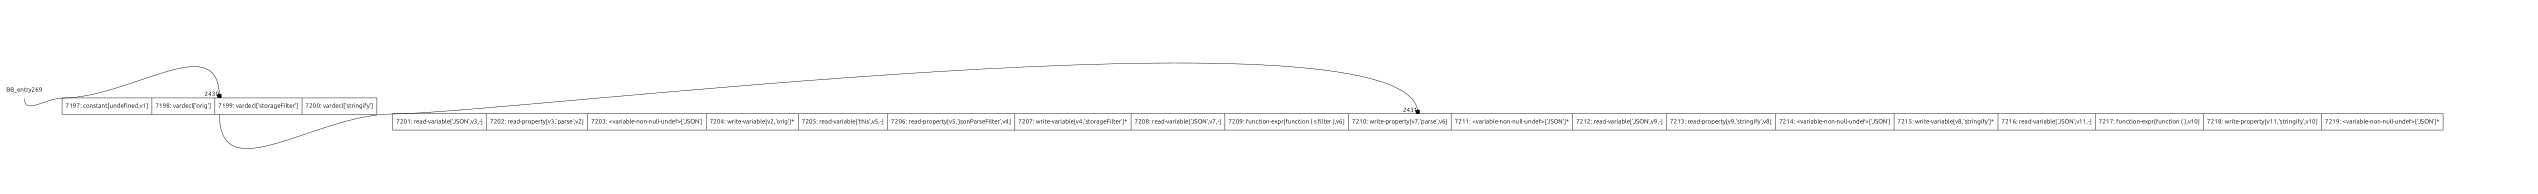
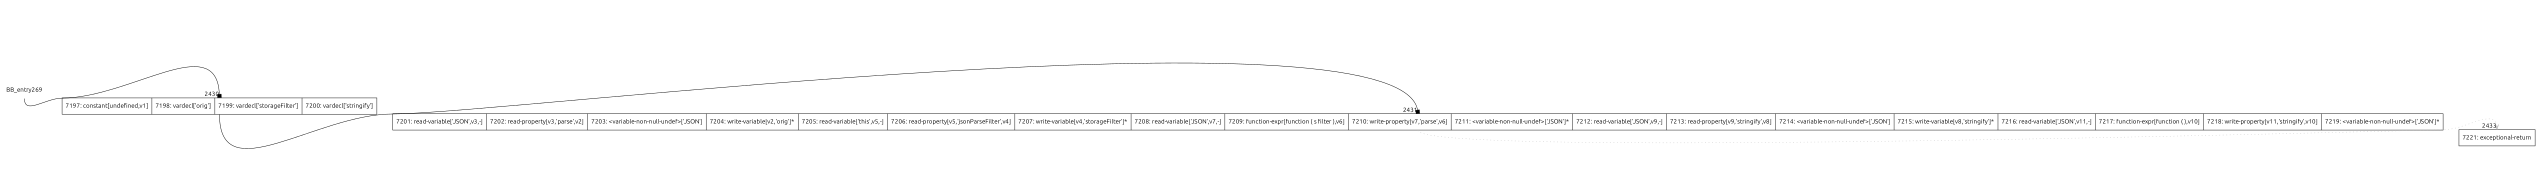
none -> (2497, 138)
